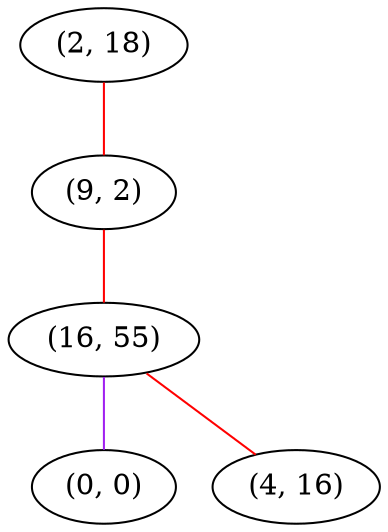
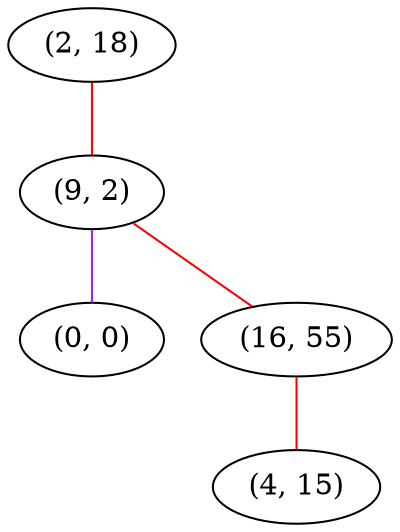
(104, 413) -> (92, 266)
(296, 487) -> (297, 487)
